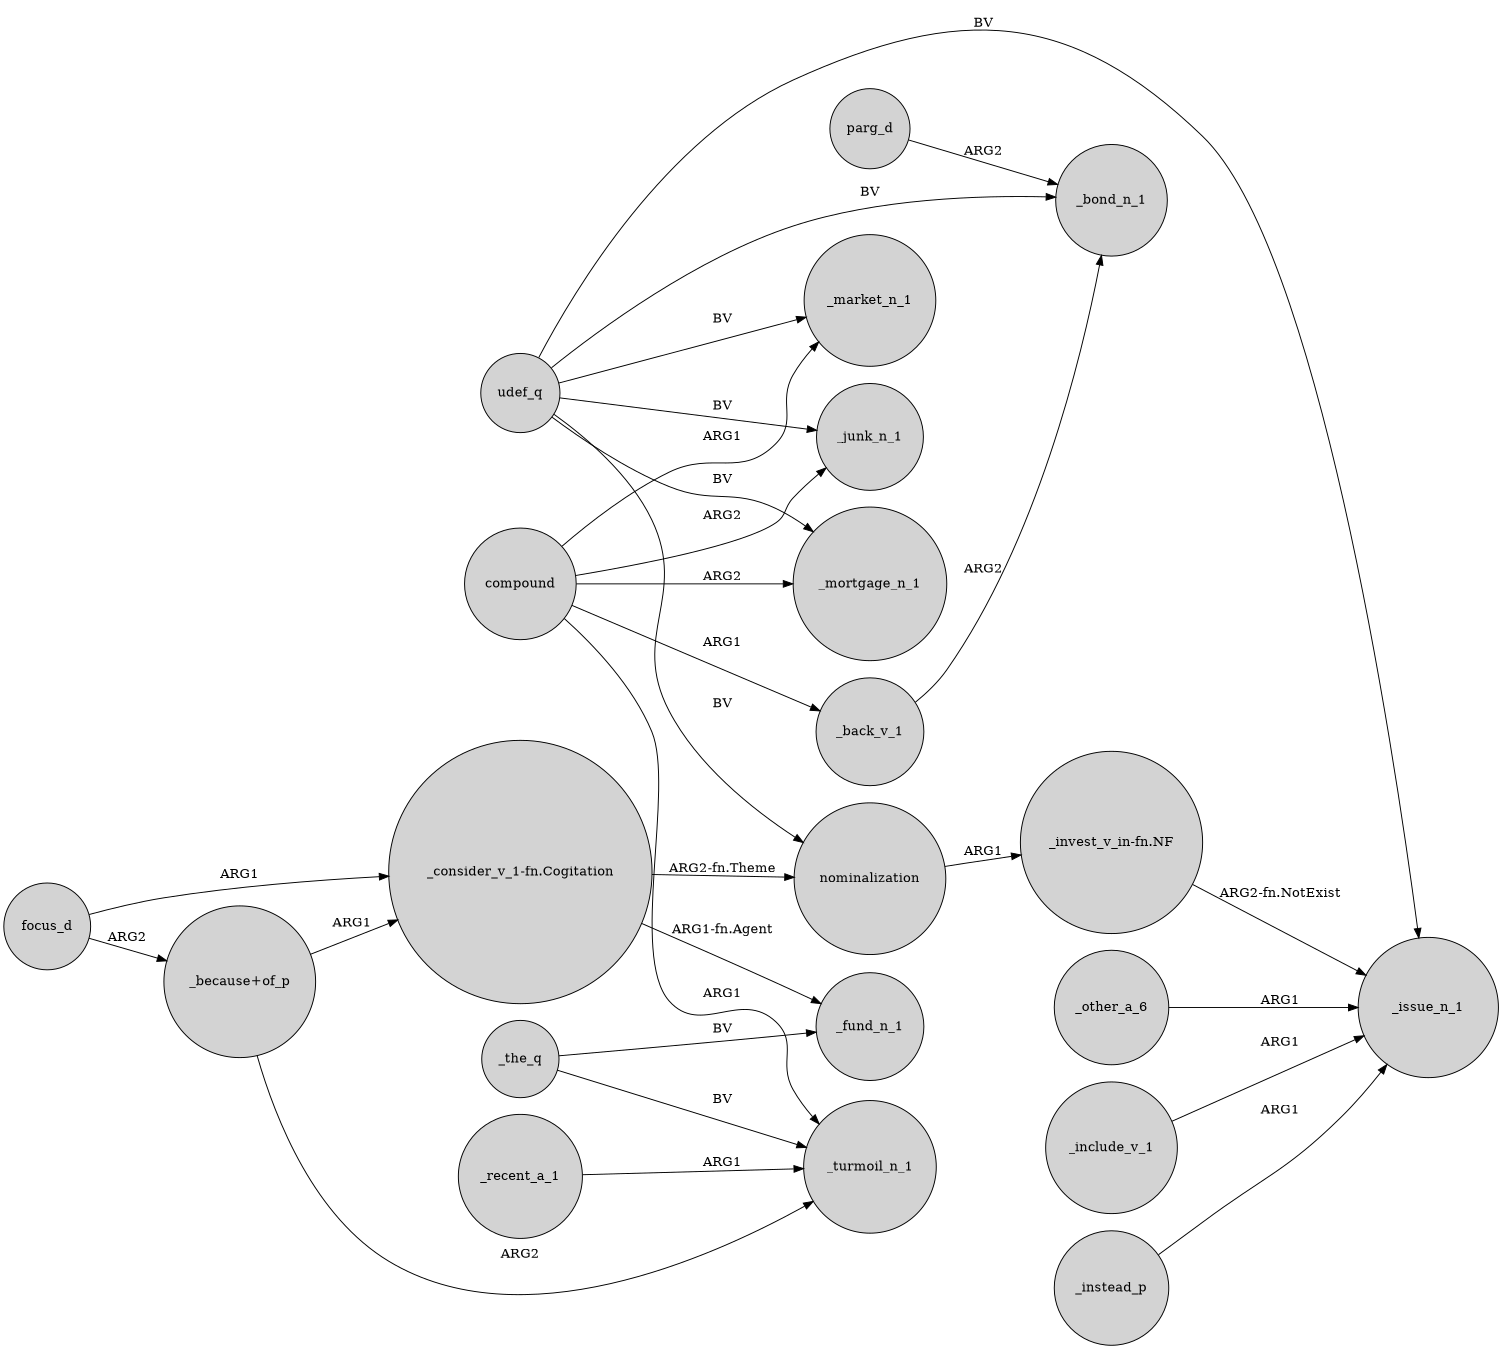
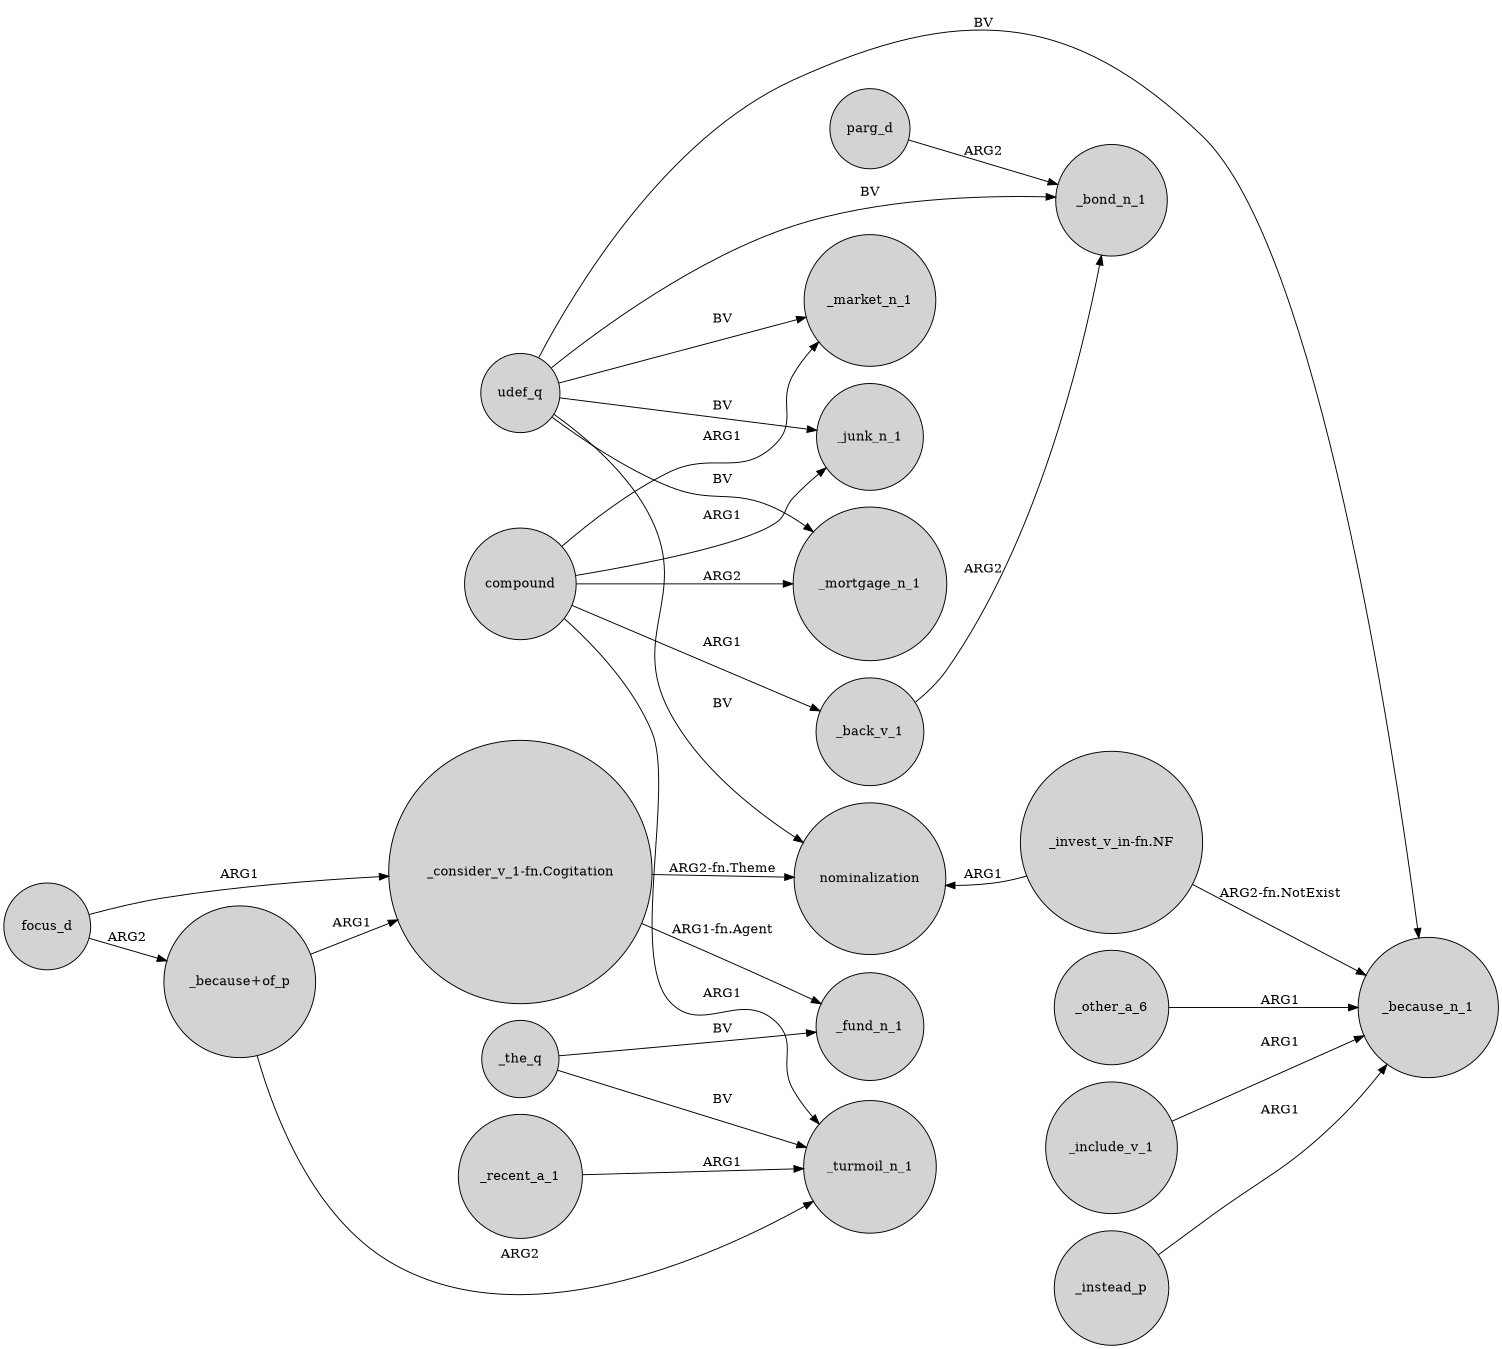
(722, 516) -> (722, 516)
(978, 861) -> (991, 883)
(1428, 1008) -> (1428, 1008)
